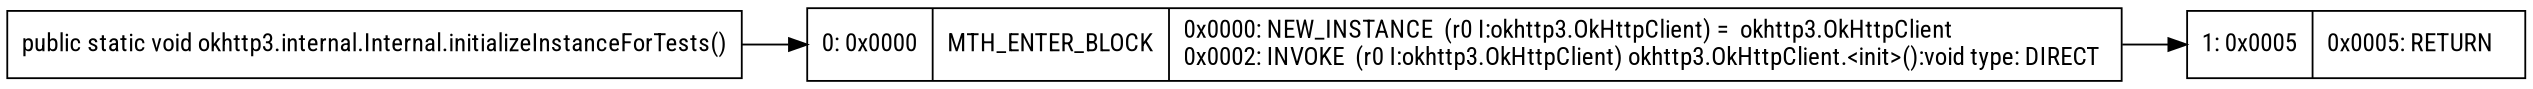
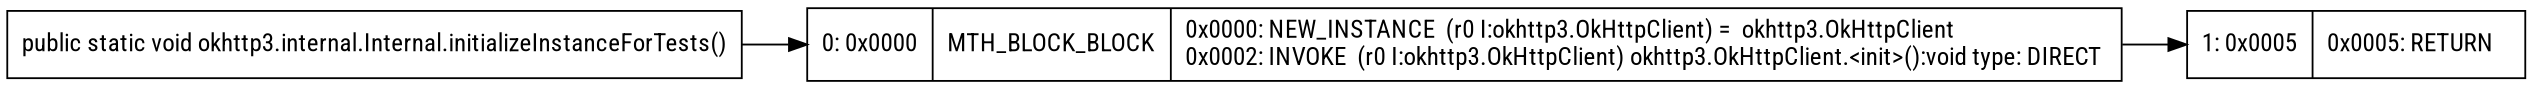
(1051, 44) -> (1052, 44)
